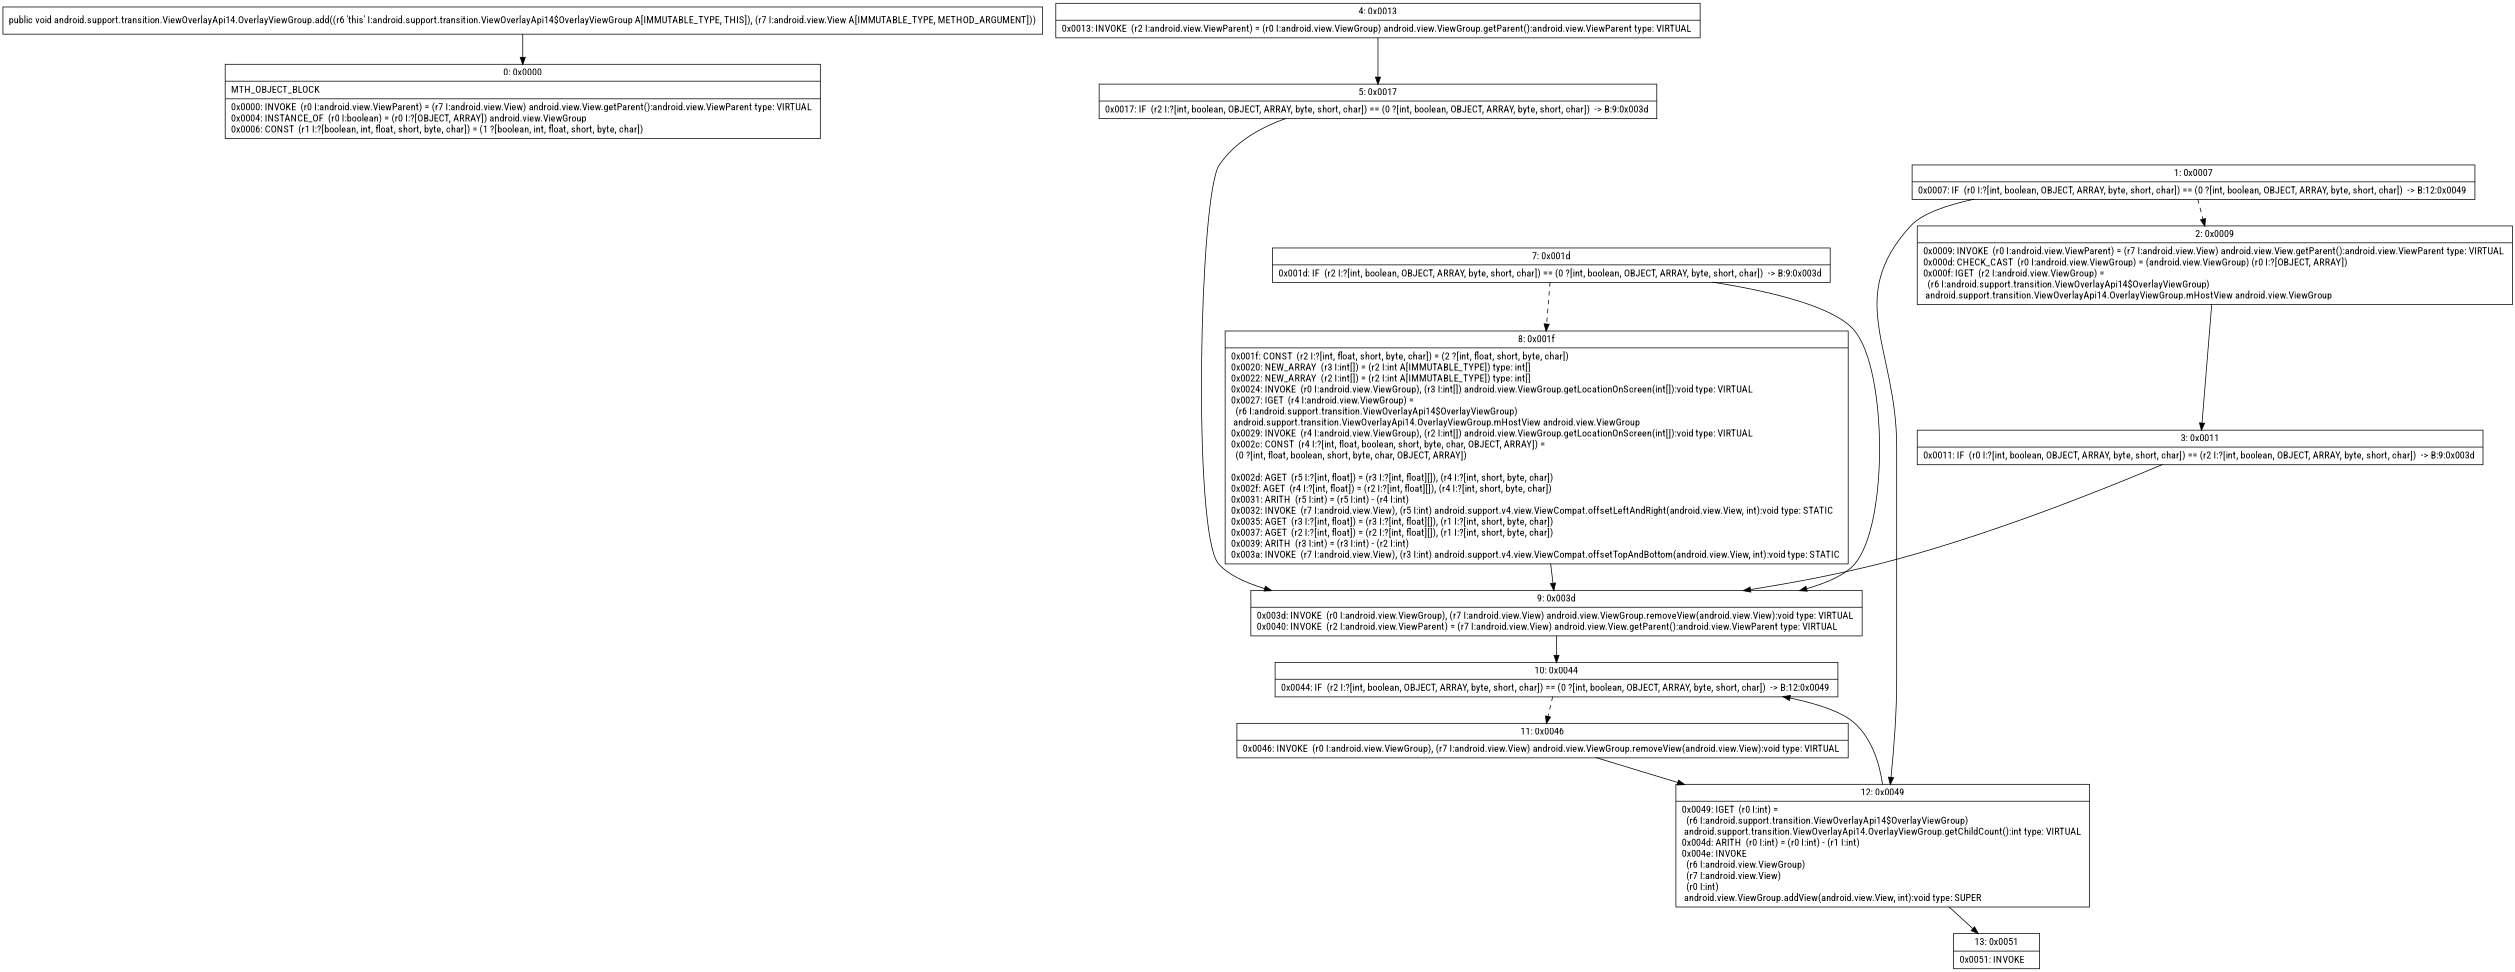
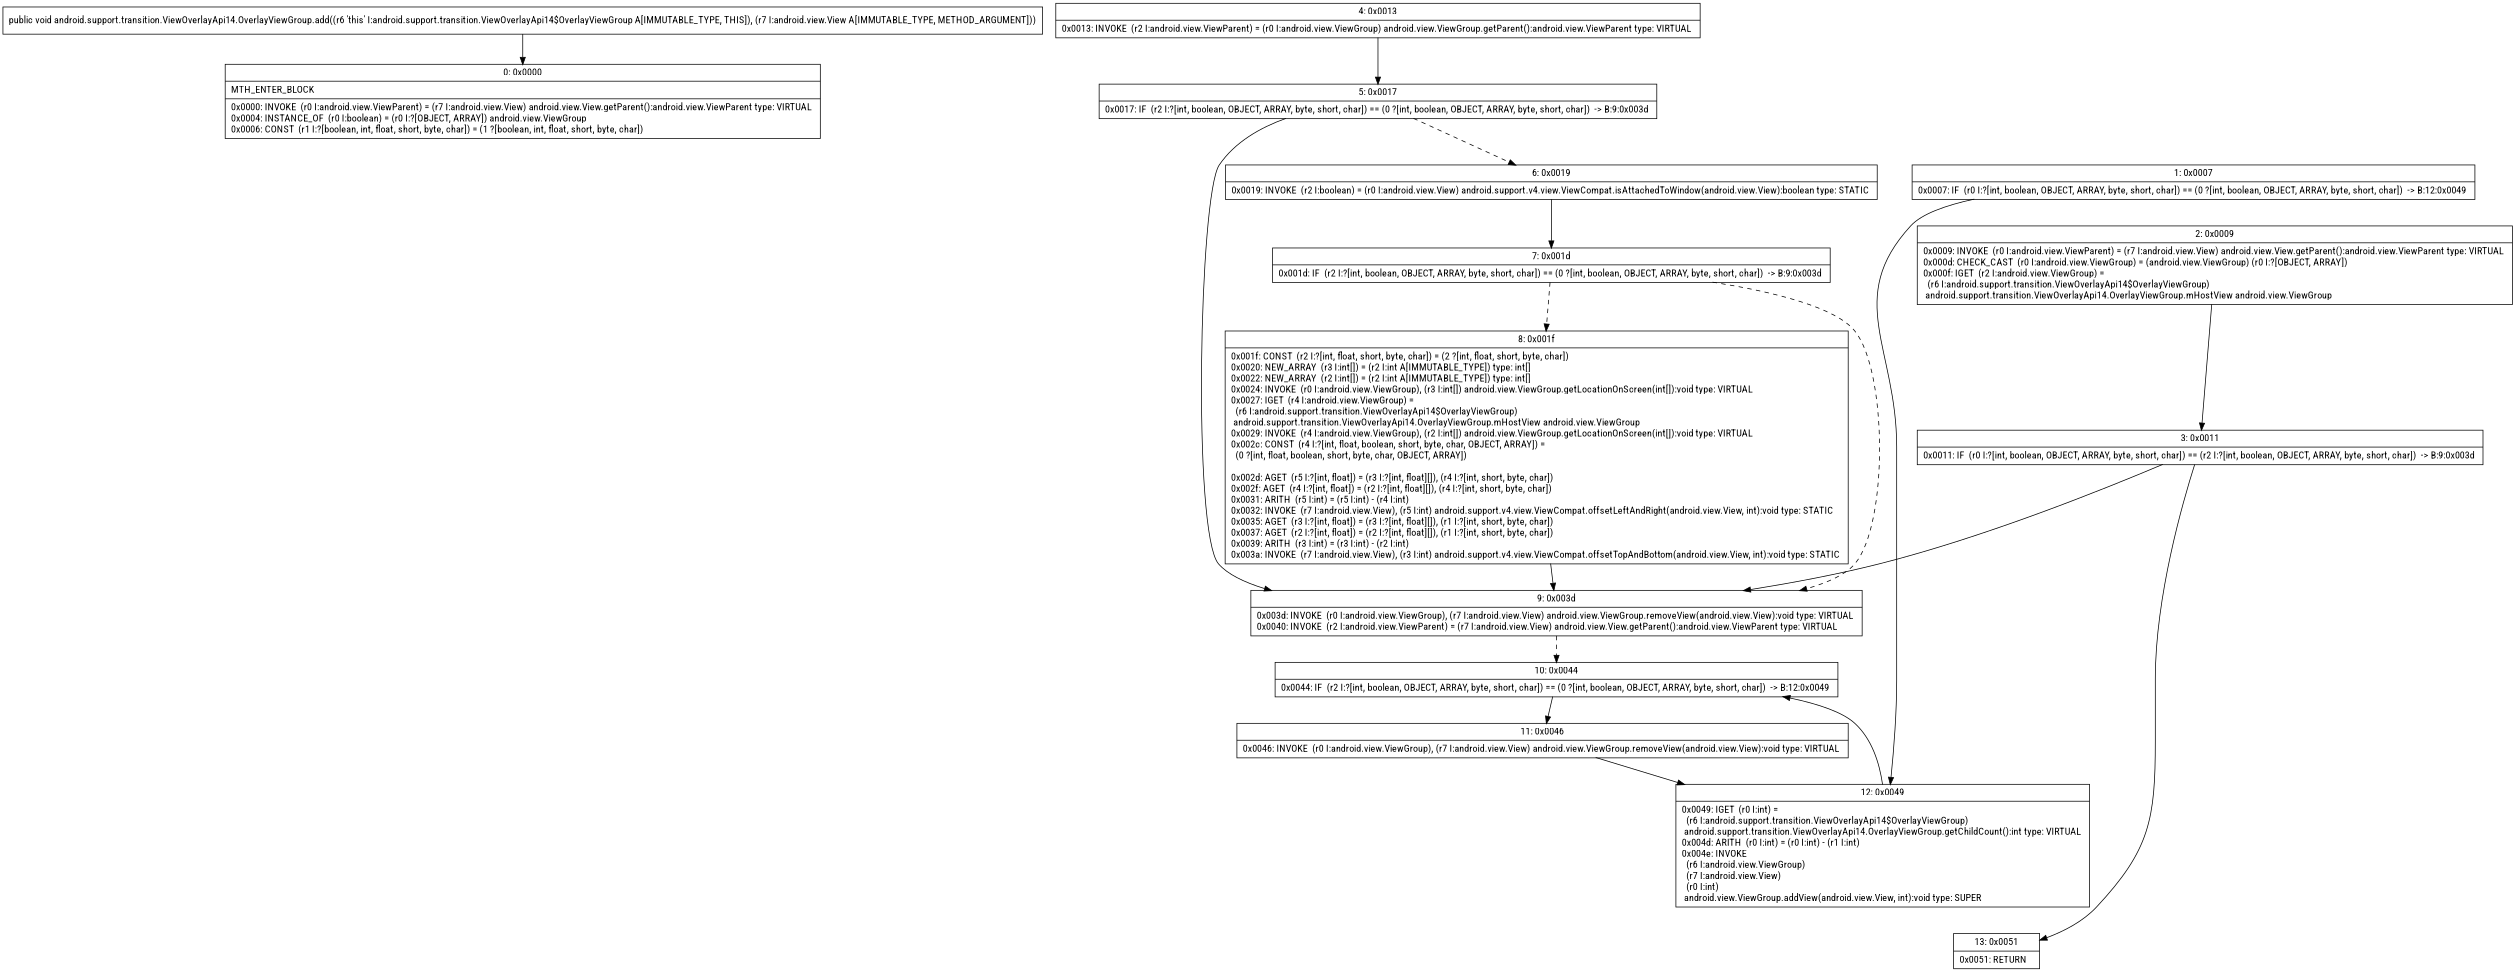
(276, 90) -> (273, 90)
none -> (1551, 182)
(2200, 209) -> none
(1876, 399) -> (1876, 399)
(1557, 646) -> (1557, 646)
(1550, 707) -> (1550, 707)
(1961, 918) -> (2155, 721)
(1996, 960) -> (1997, 960)
